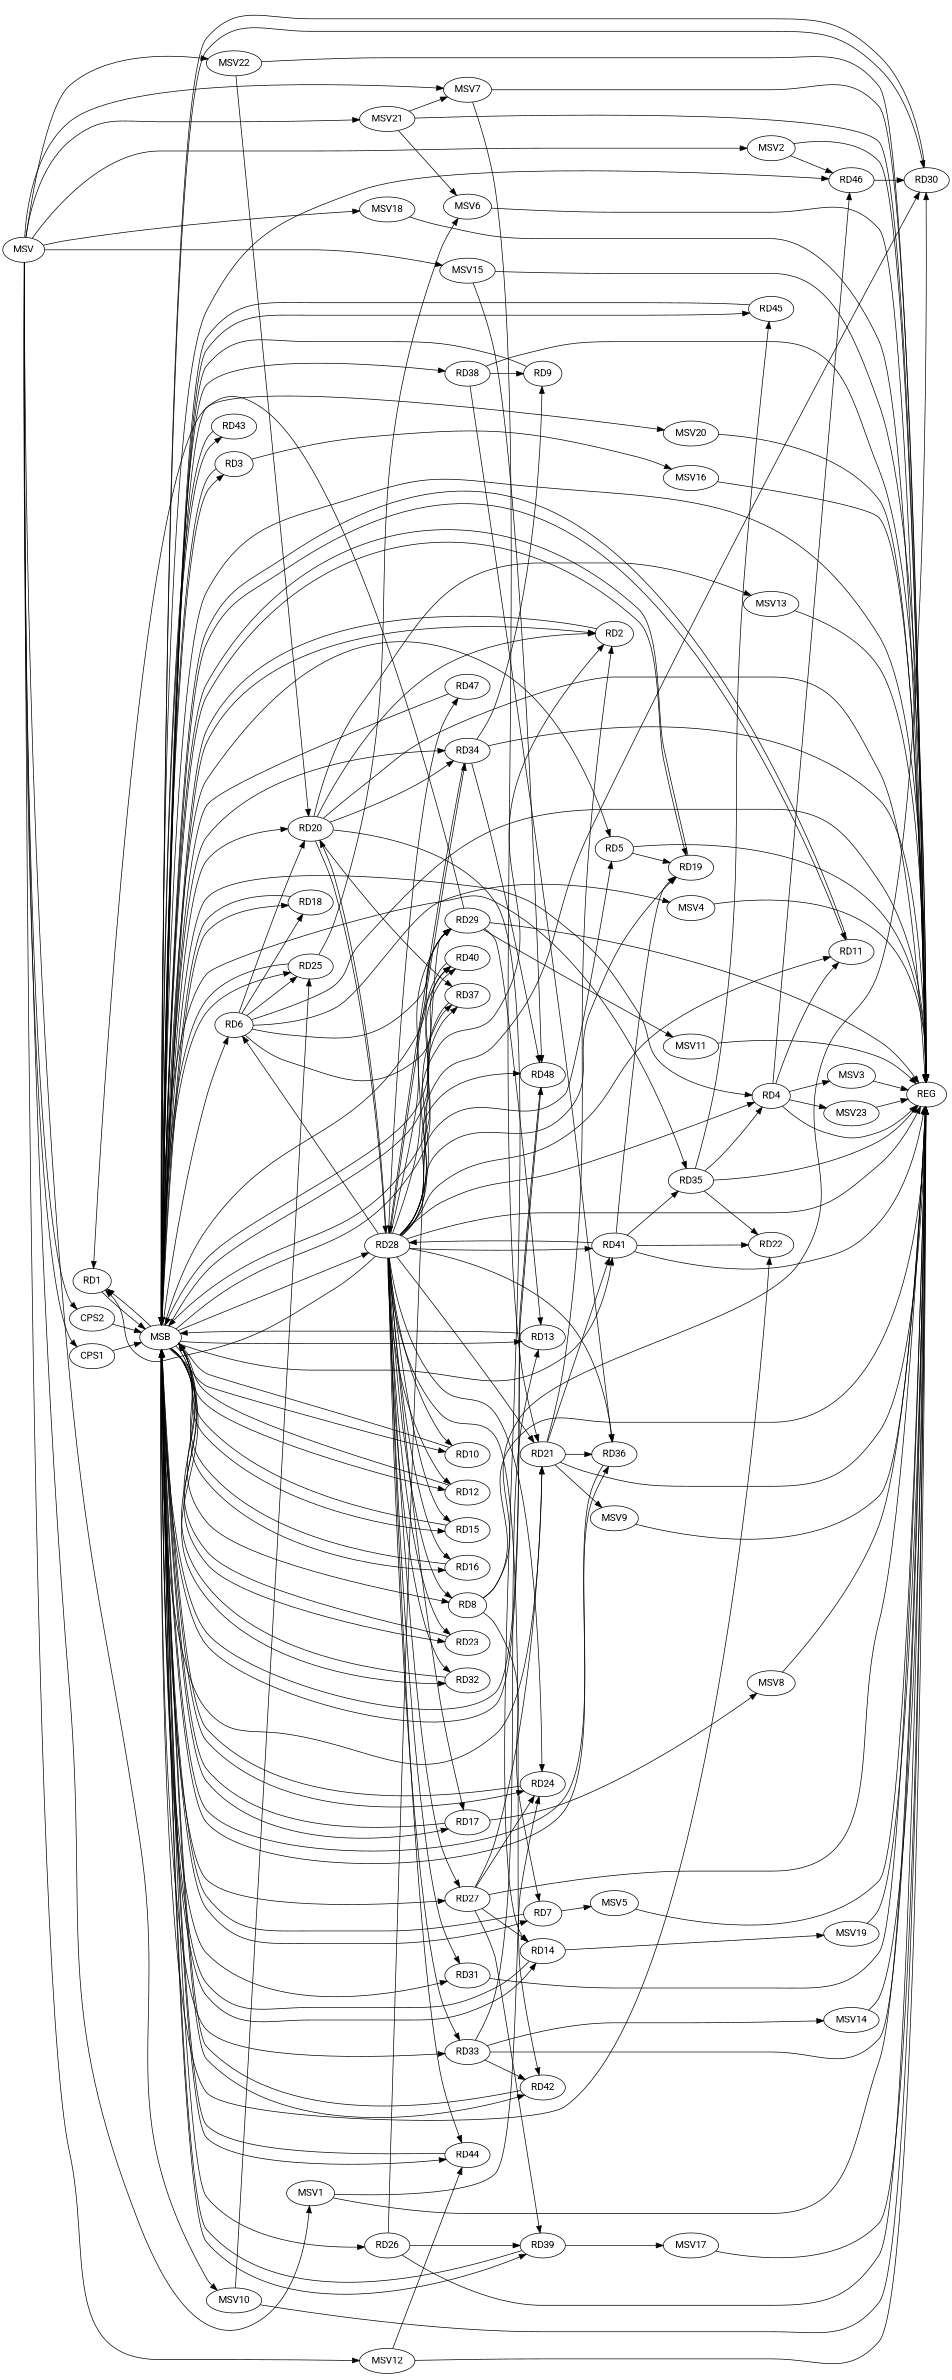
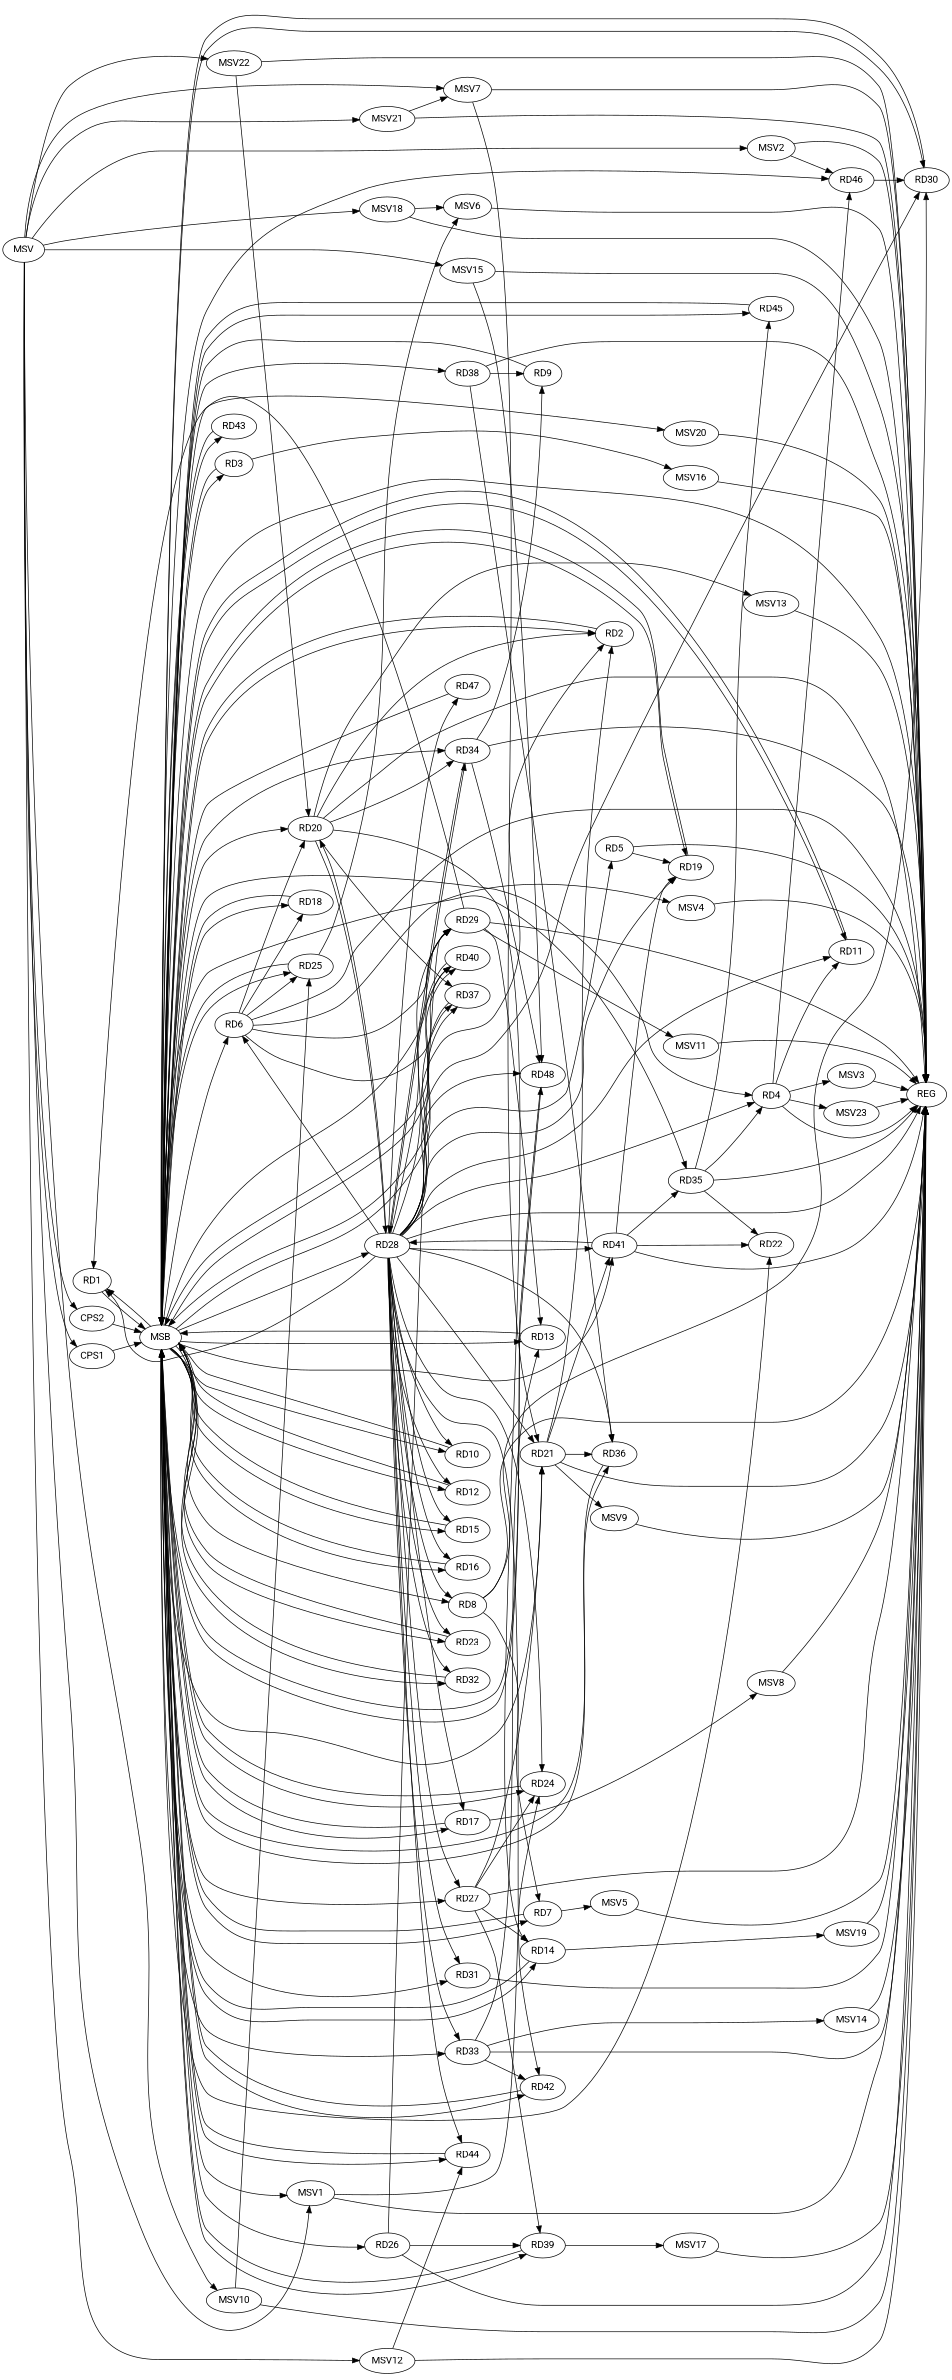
(425, 160) -> (426, 208)
(207, 780) -> (175, 1801)
